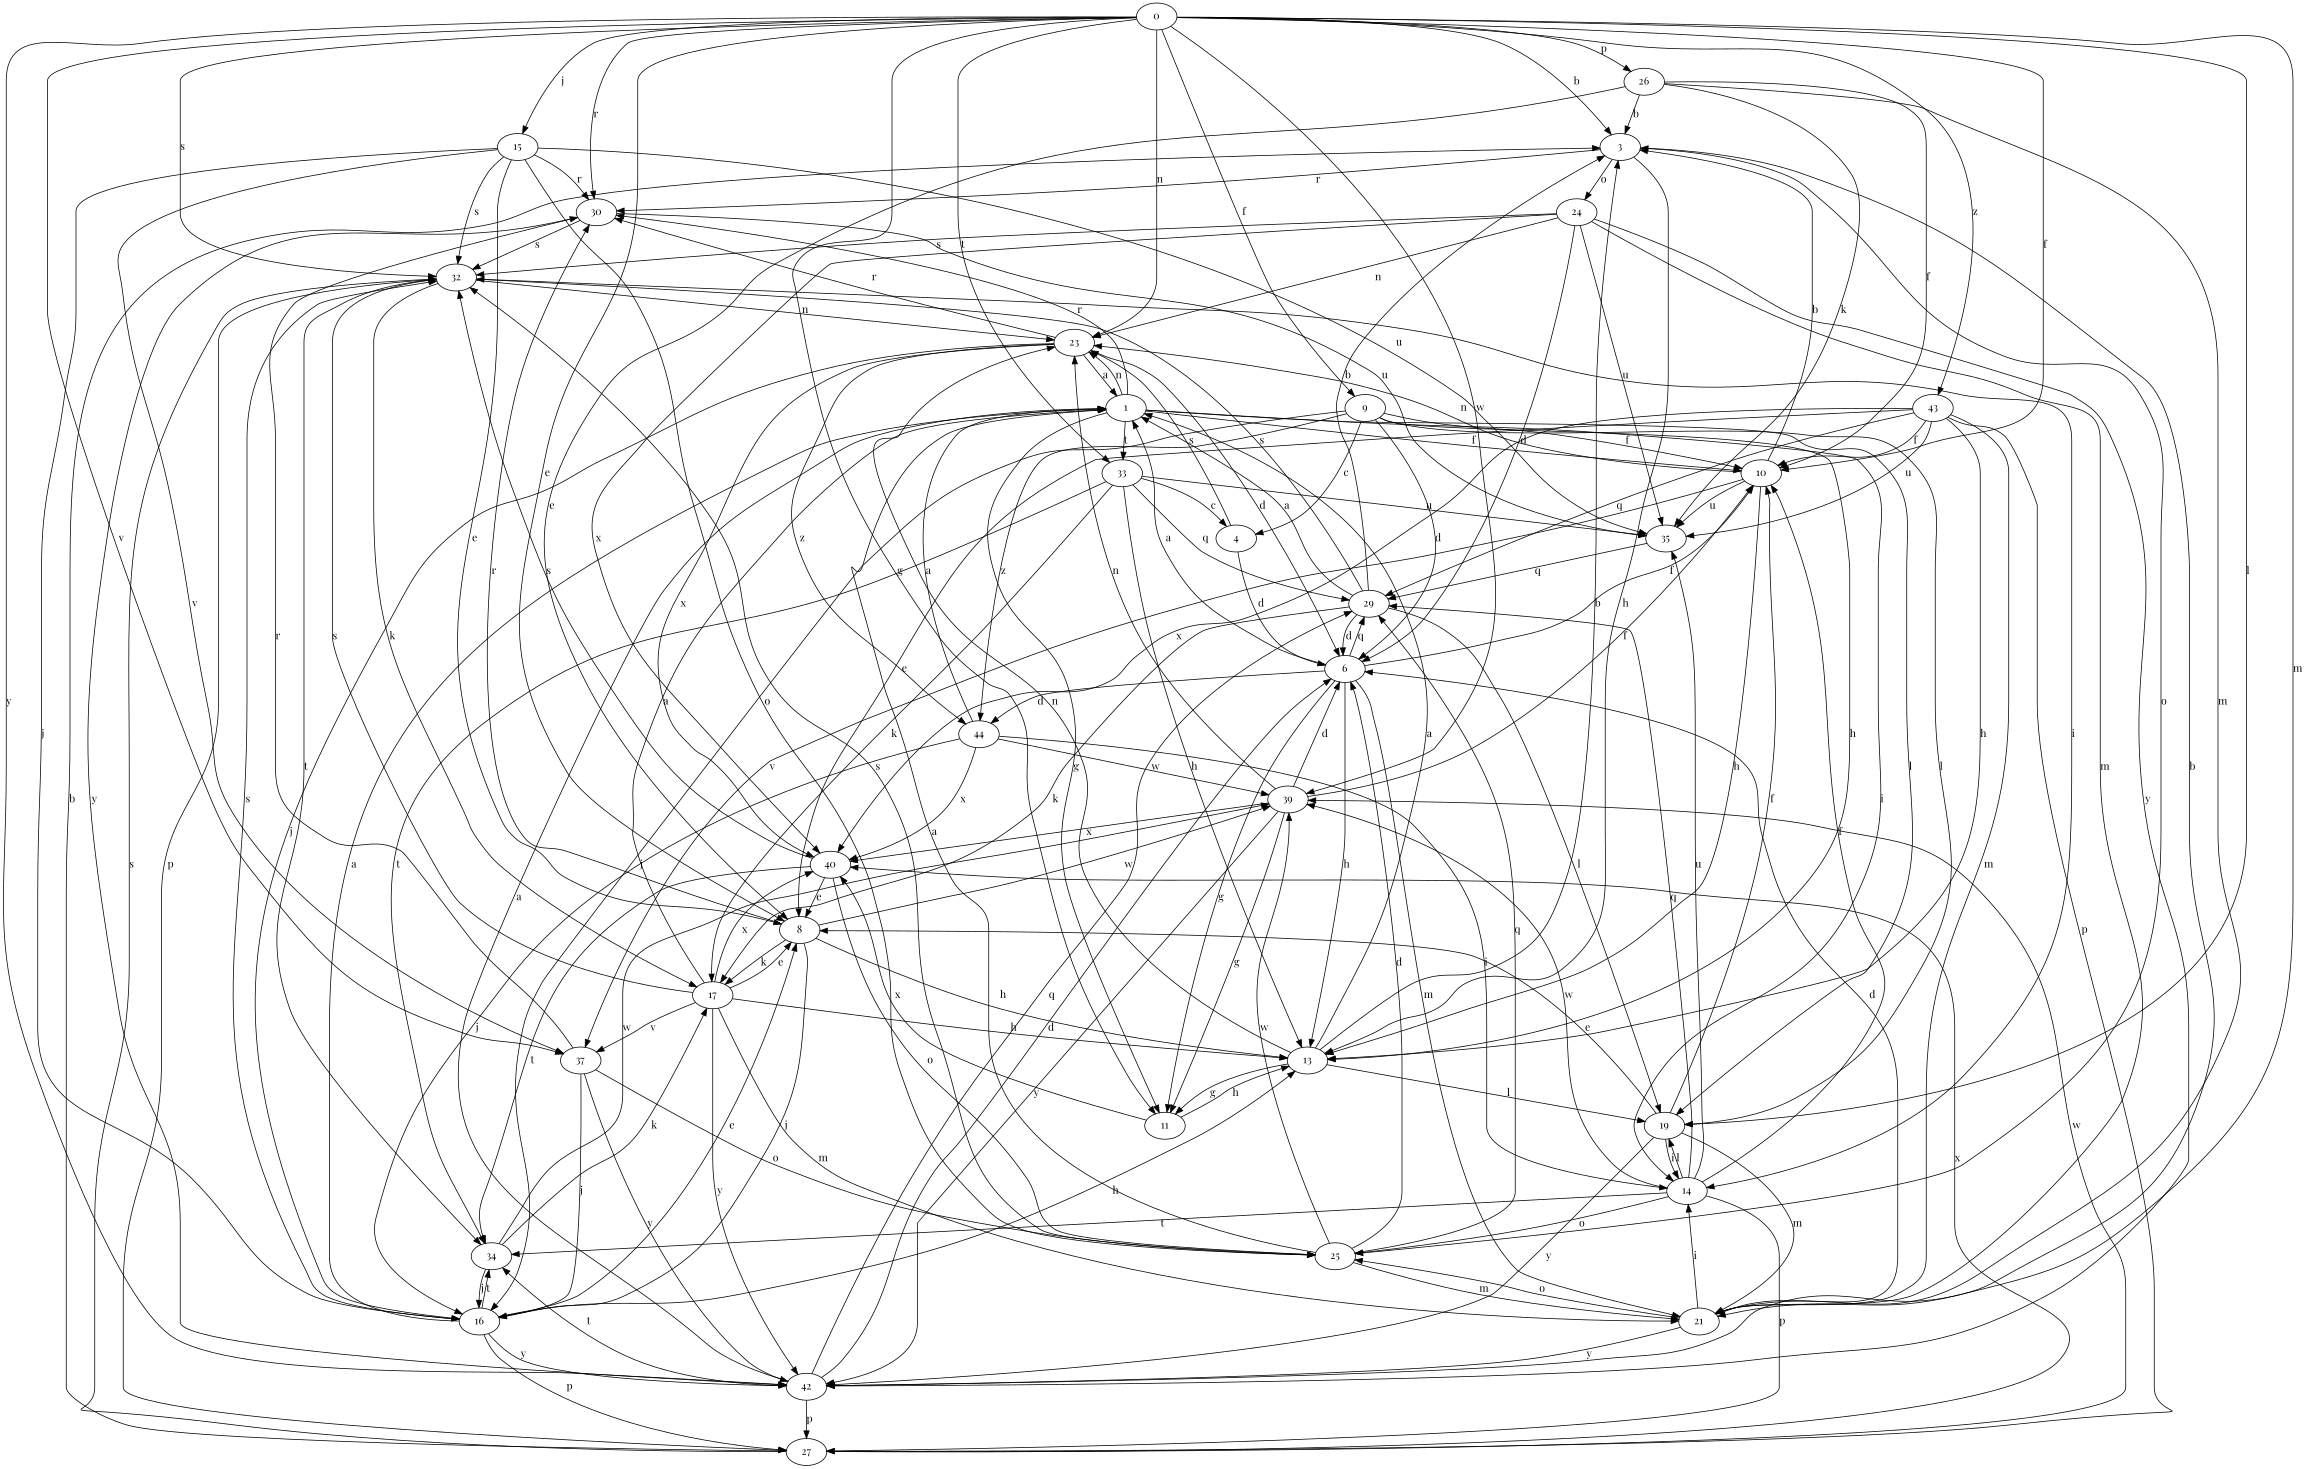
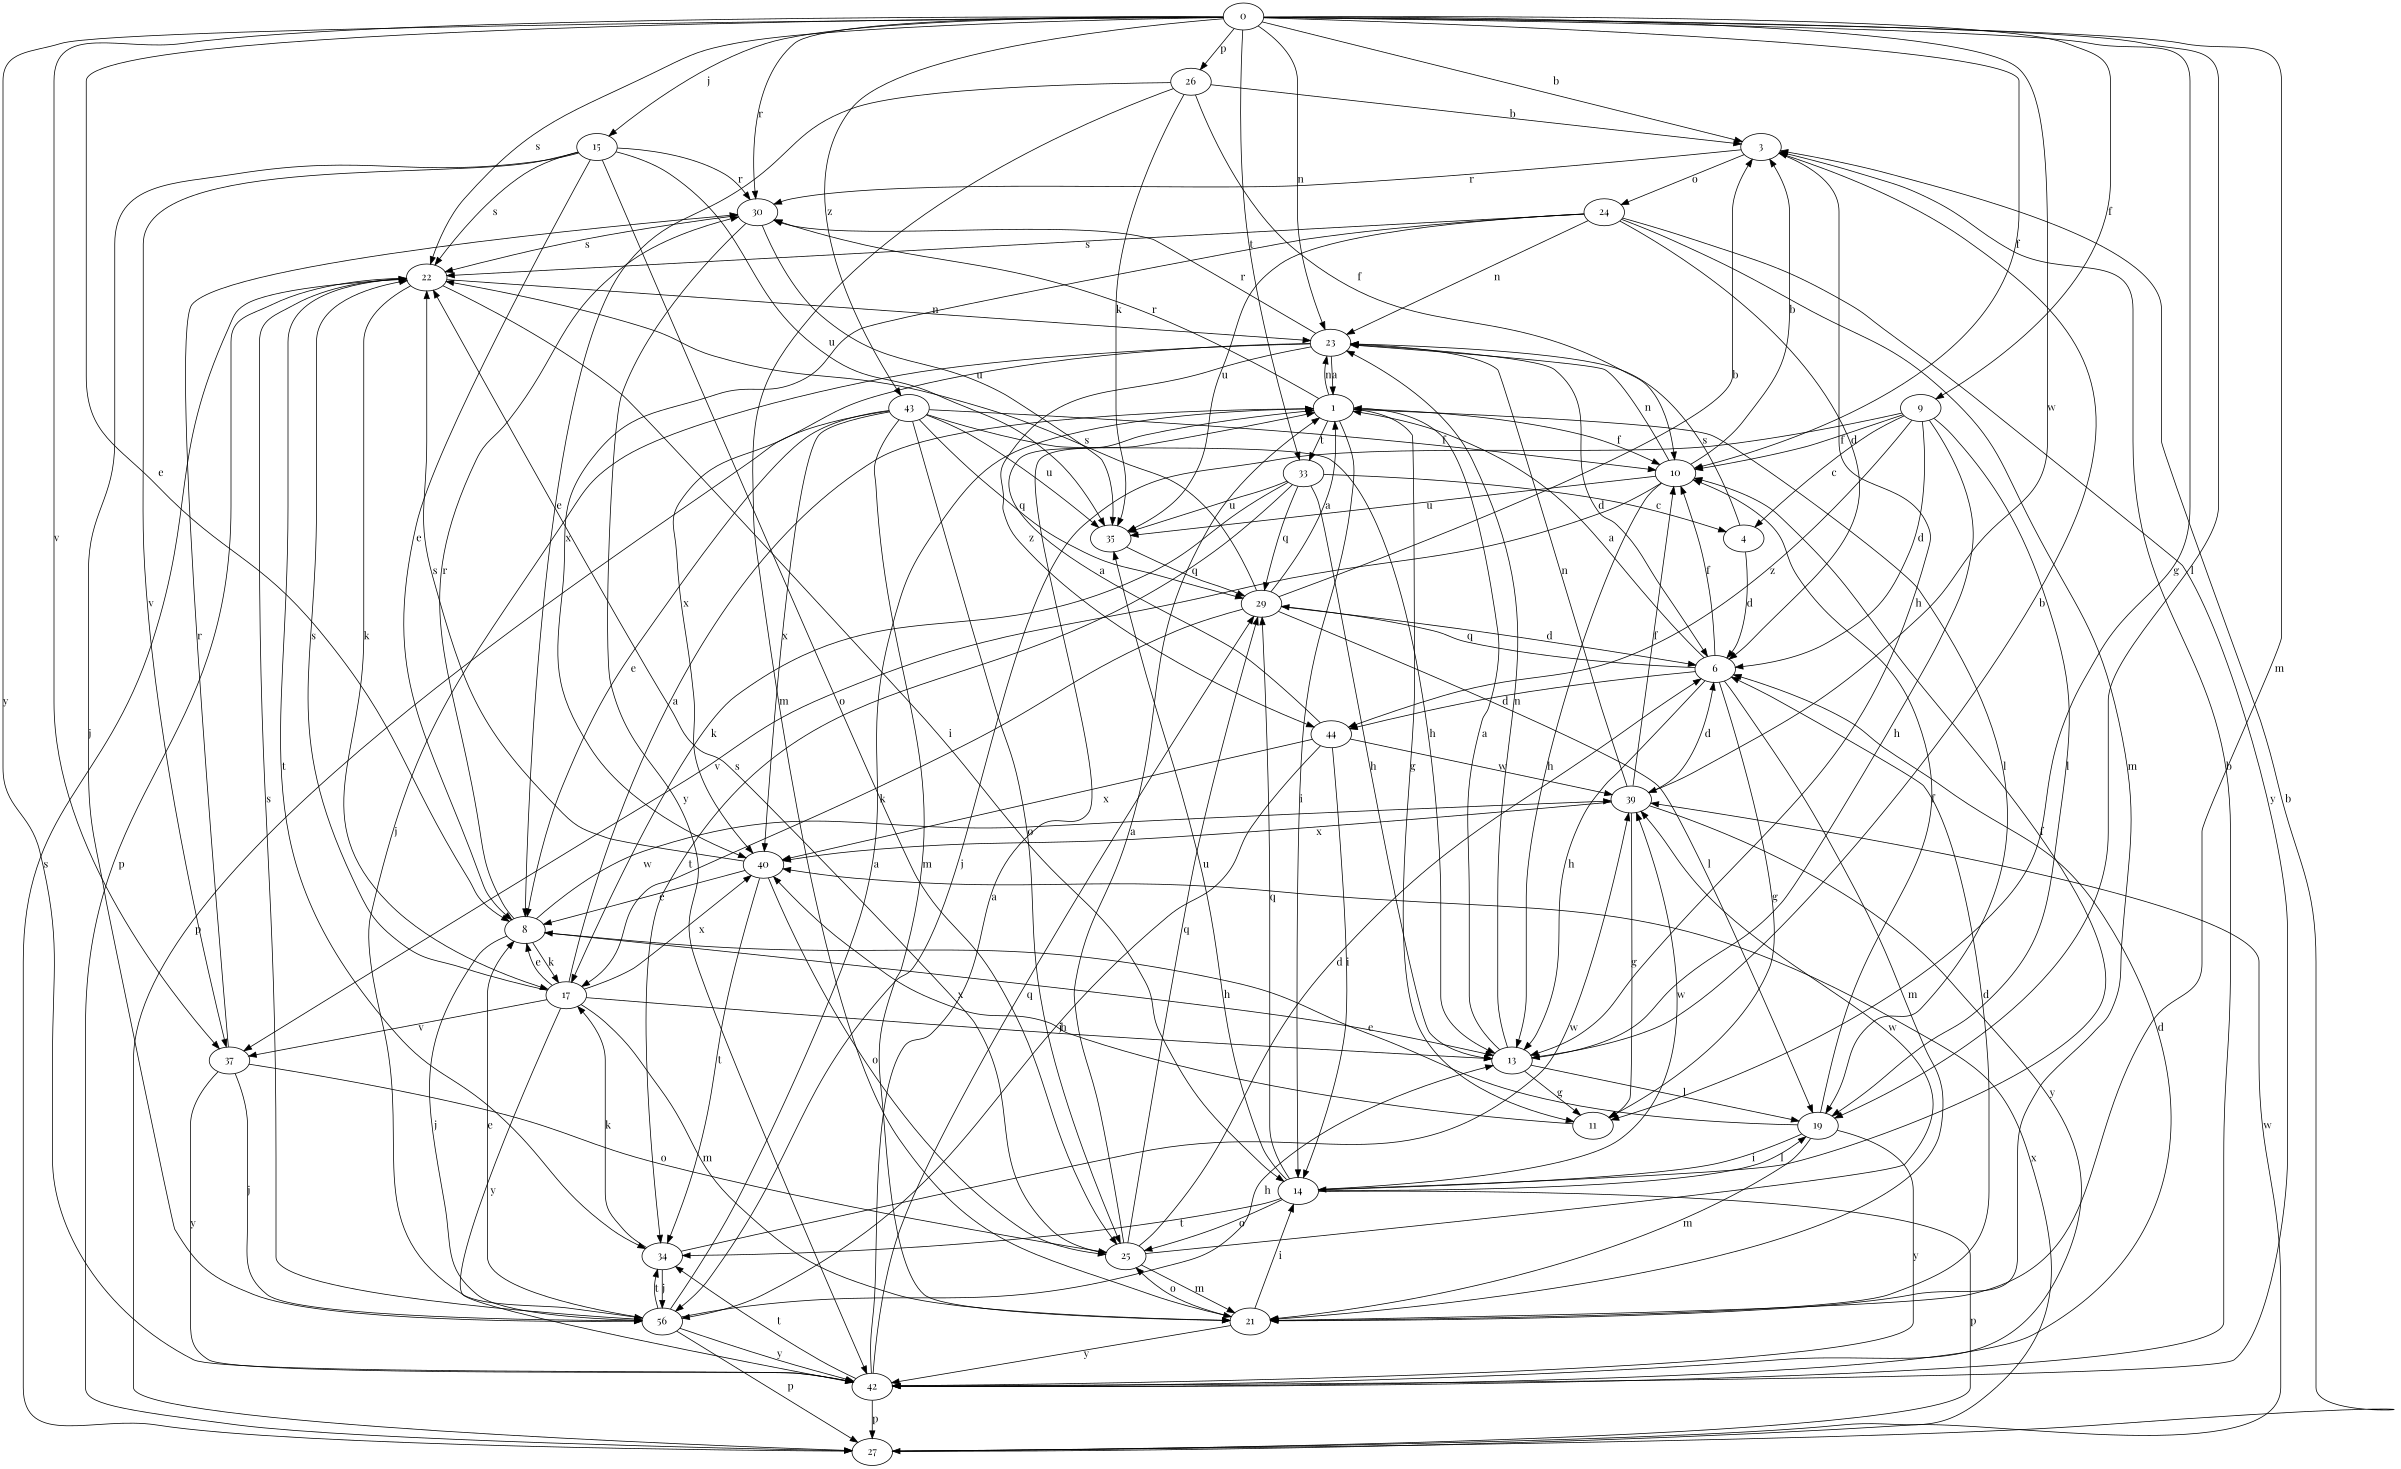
(456, 278) -> (427, 278)
(2161, 828) -> (1019, 786)
(1229, 1089) -> none
(479, 1322) -> (662, 1322)
